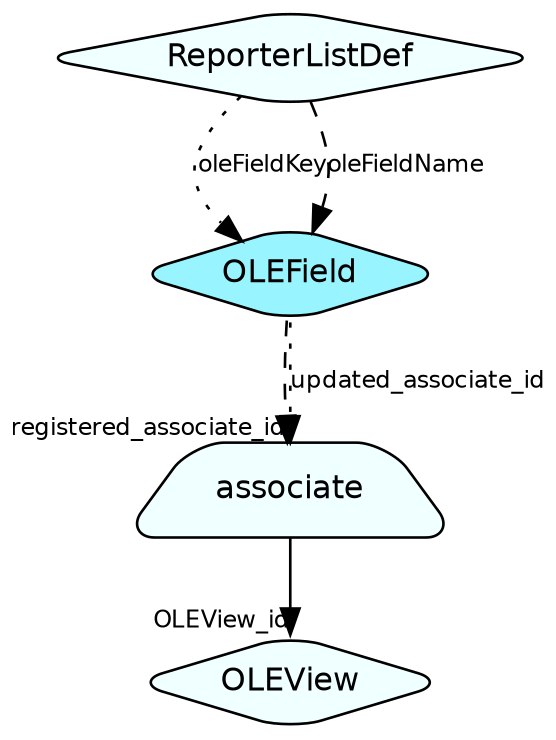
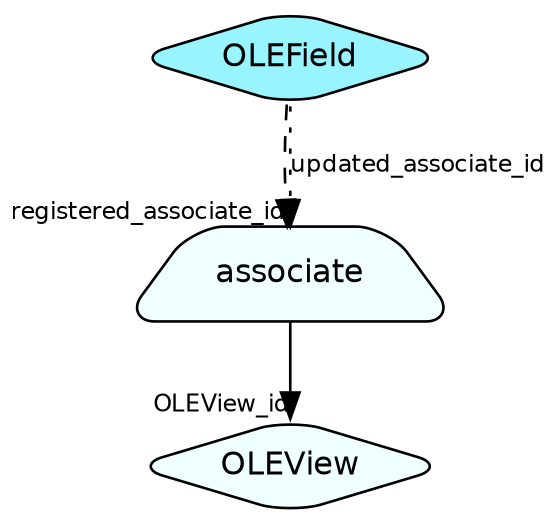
(290, 58) -> none
